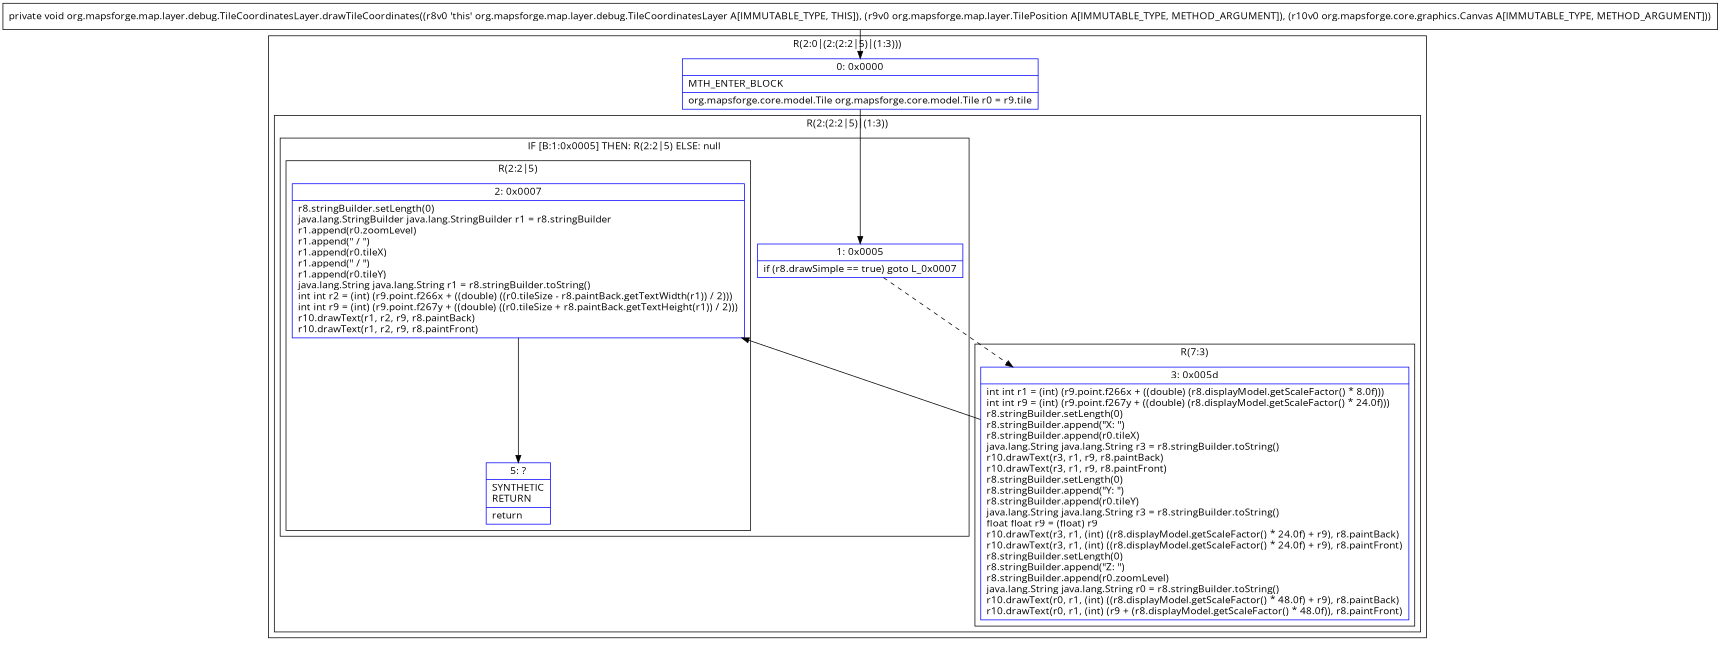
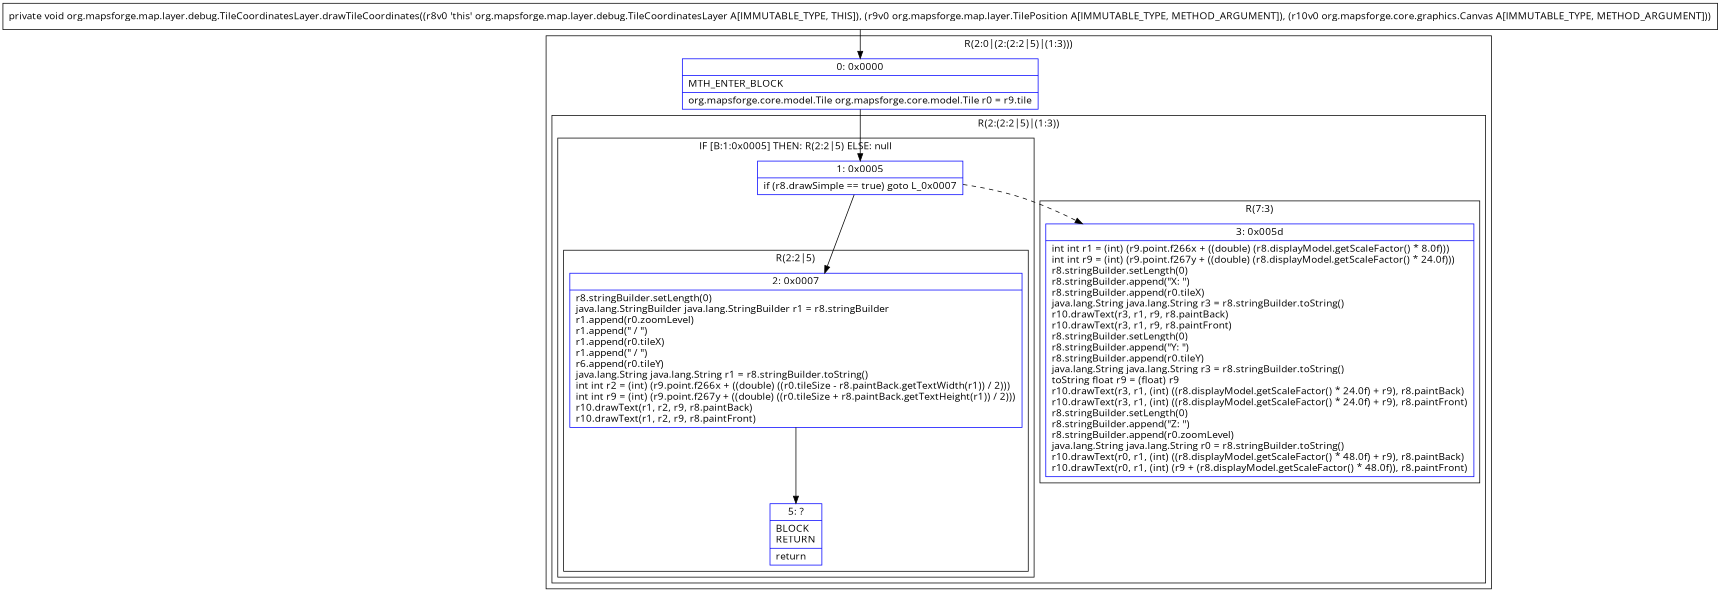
(342, 274) -> (620, 364)
(865, 380) -> (841, 230)
(518, 488) -> (793, 529)
(1043, 523) -> (1116, 380)
